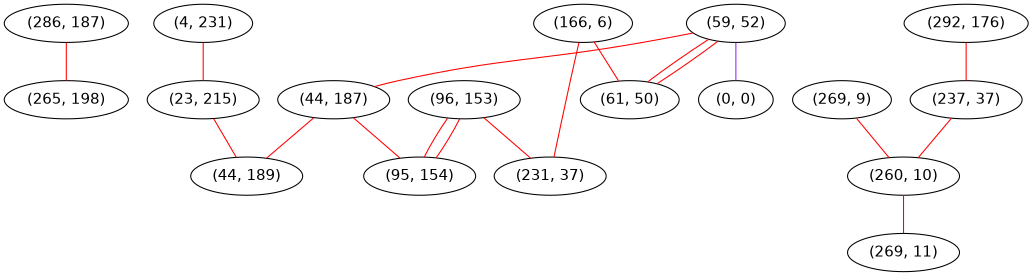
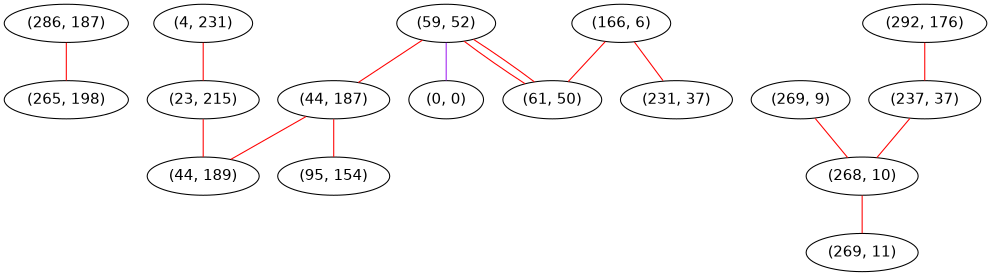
(464, 100) -> none
(904, 176) -> (862, 176)
